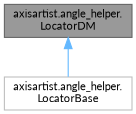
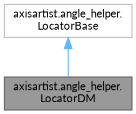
(68, 63) -> (68, 63)
